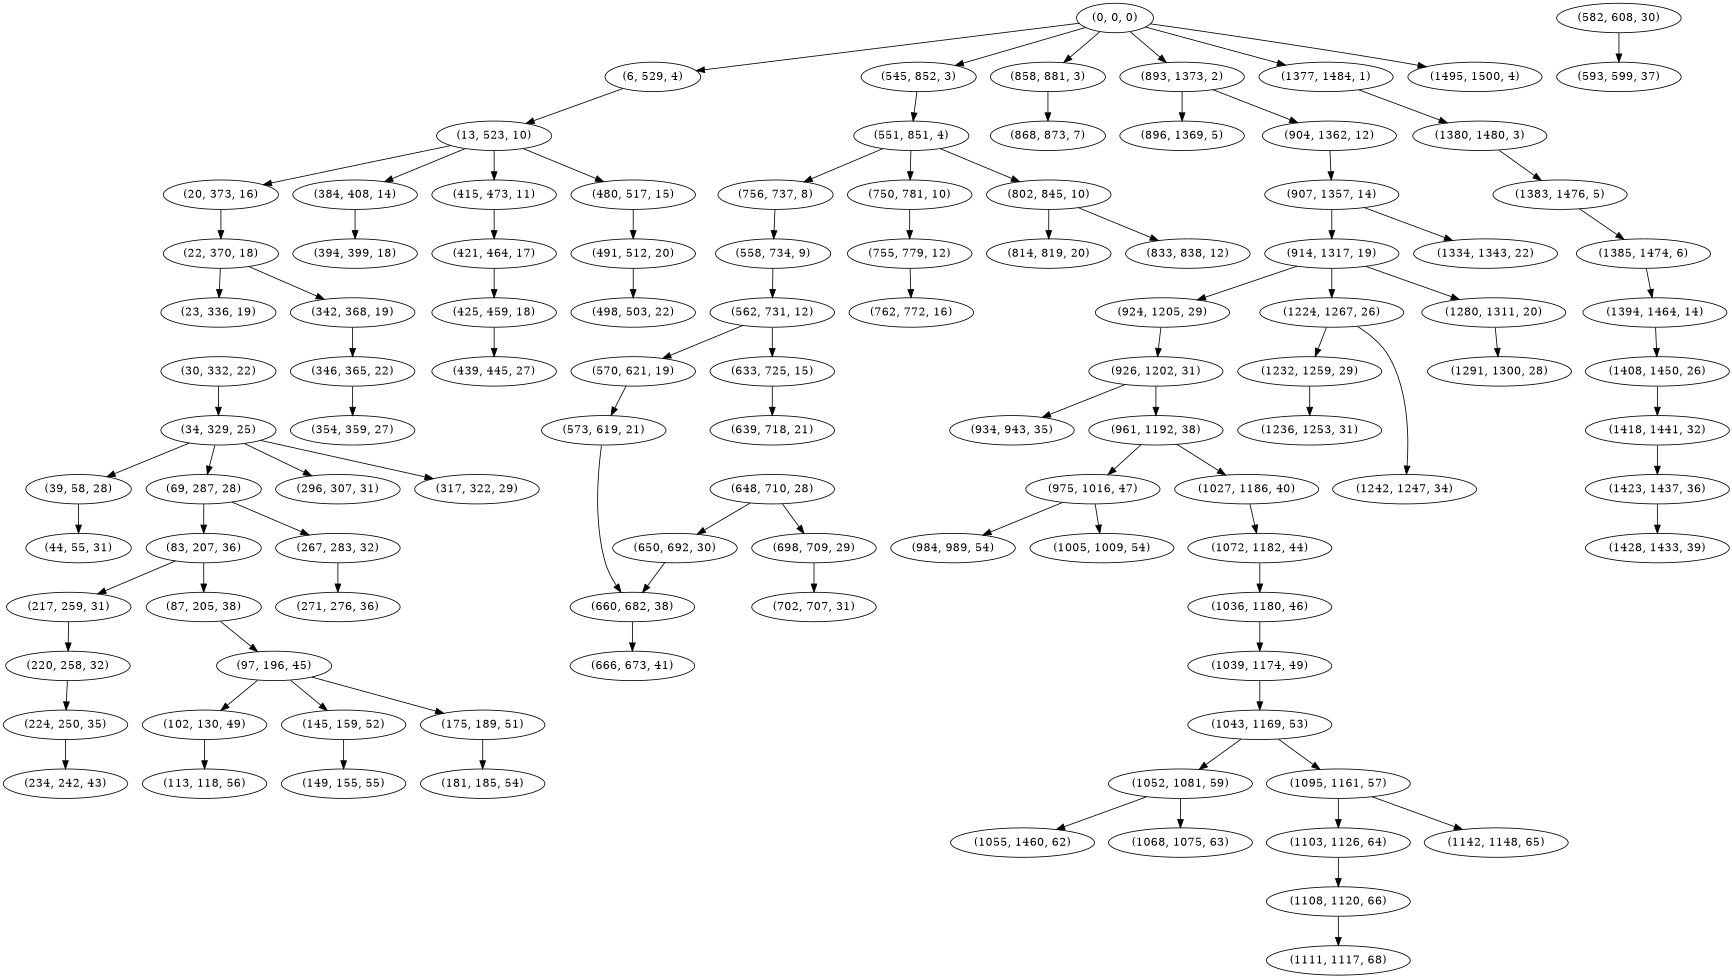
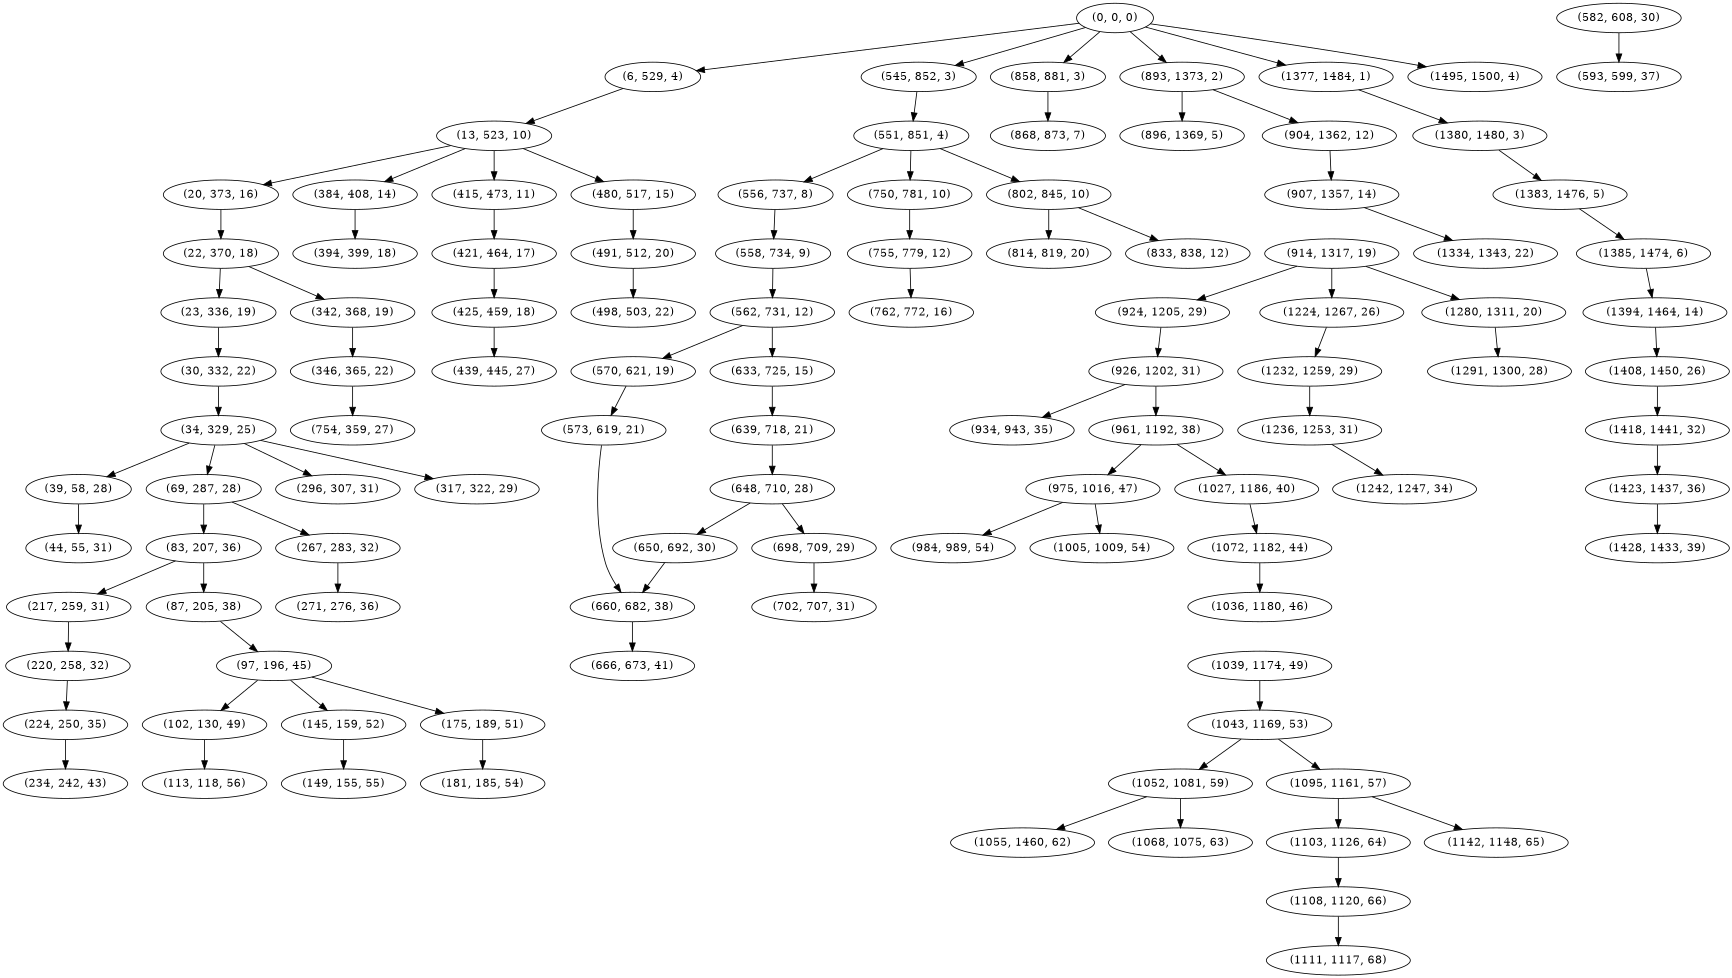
(776, 195) -> (776, 195)
(1332, 220) -> none
none -> (218, 338)
(1401, 388) -> (1354, 458)
(353, 430) -> (353, 430)
none -> (772, 456)
(1260, 632) -> none
